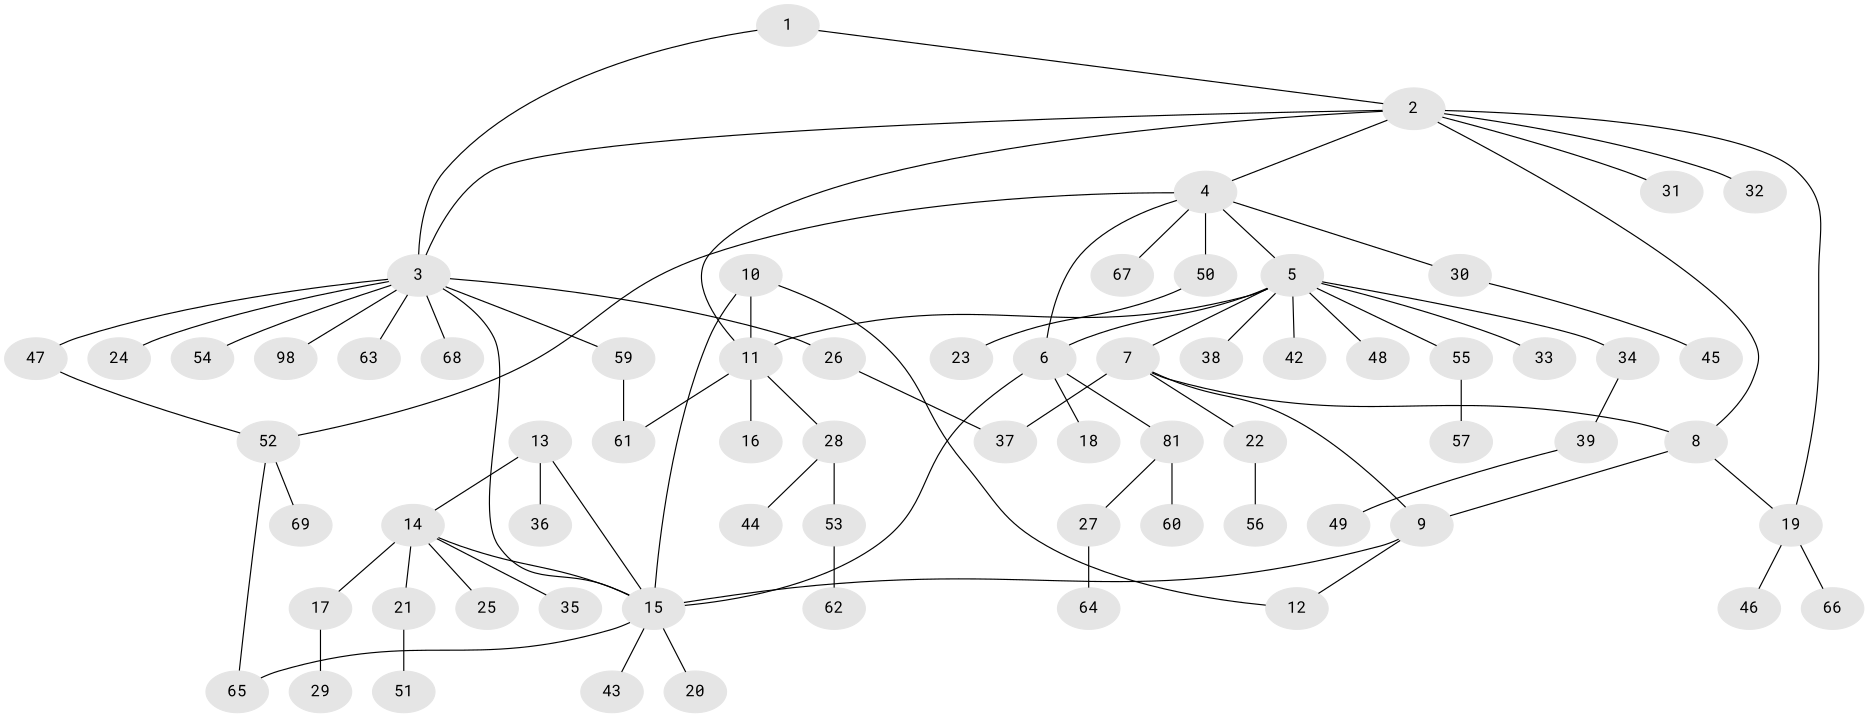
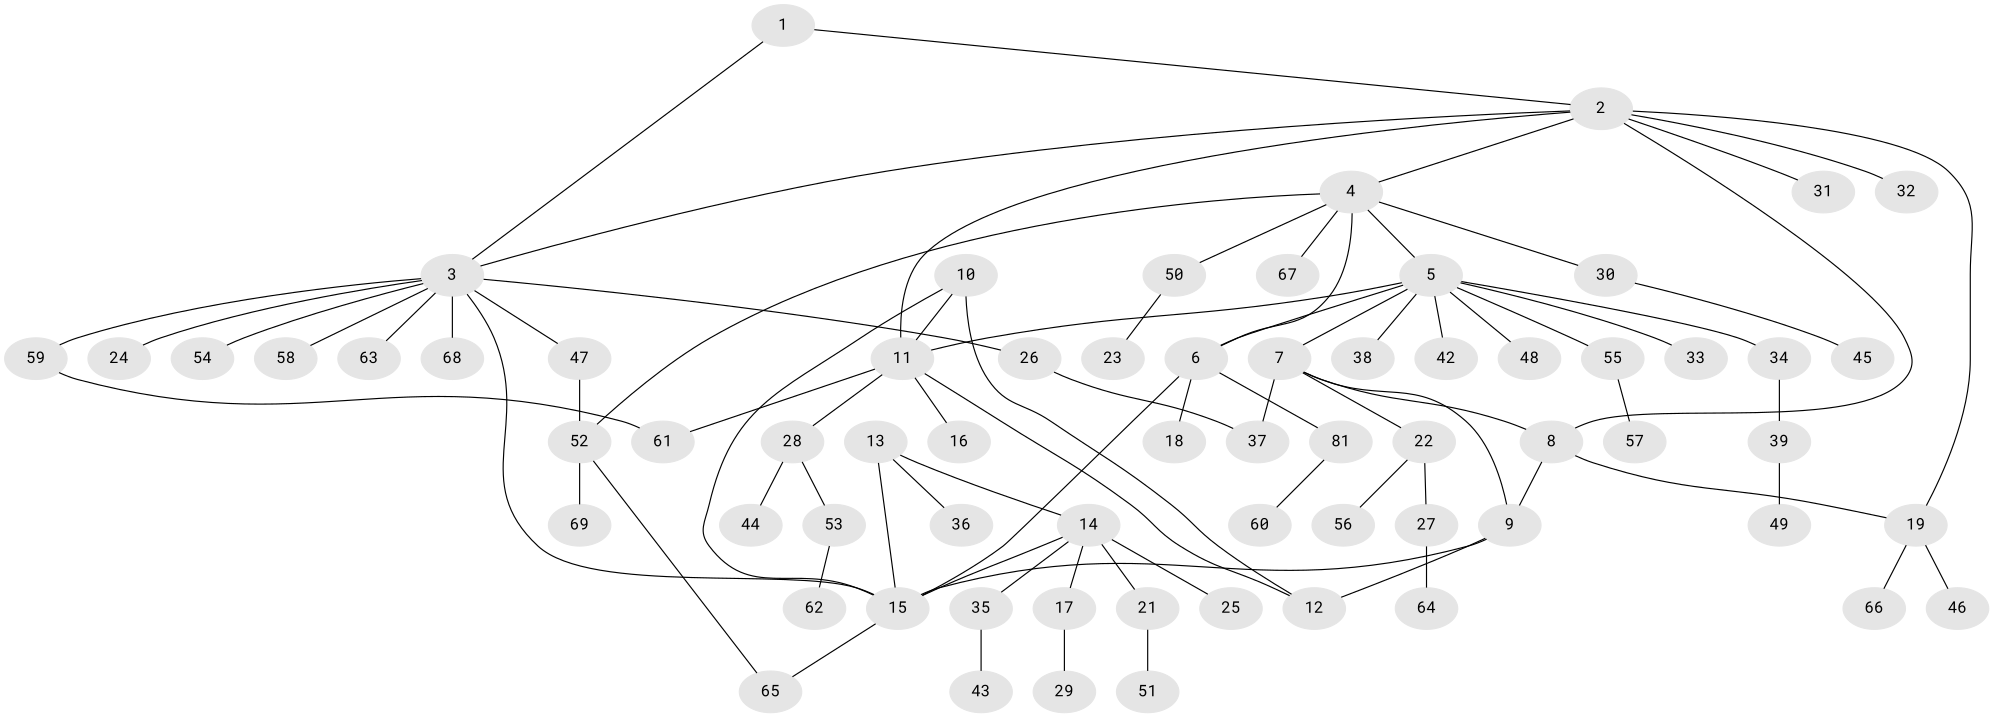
(286, 359) -> (286, 359)
(1130, 483) -> (1425, 484)
none -> (1107, 487)
(633, 650) -> (981, 650)
(695, 692) -> none
